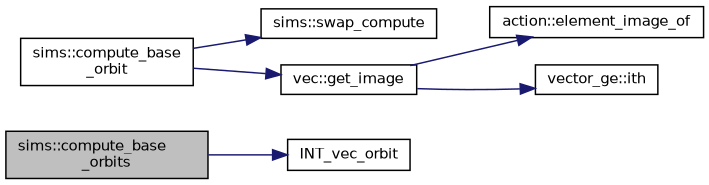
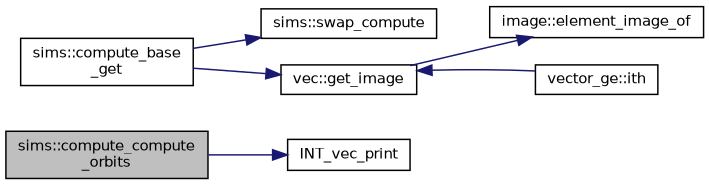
(597, 22) -> (597, 22)
(107, 62) -> (107, 62)
(469, 90) -> (484, 70)
(107, 155) -> (107, 155)
(349, 155) -> (349, 155)
